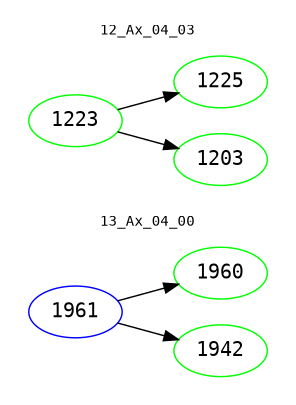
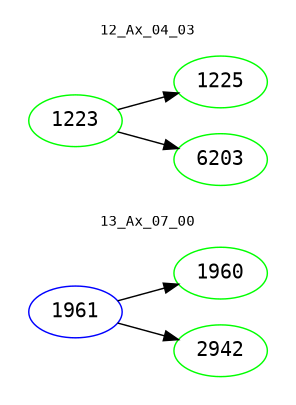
(221, 160) -> (221, 160)
(148, 222) -> (148, 222)
(221, 351) -> (221, 351)
